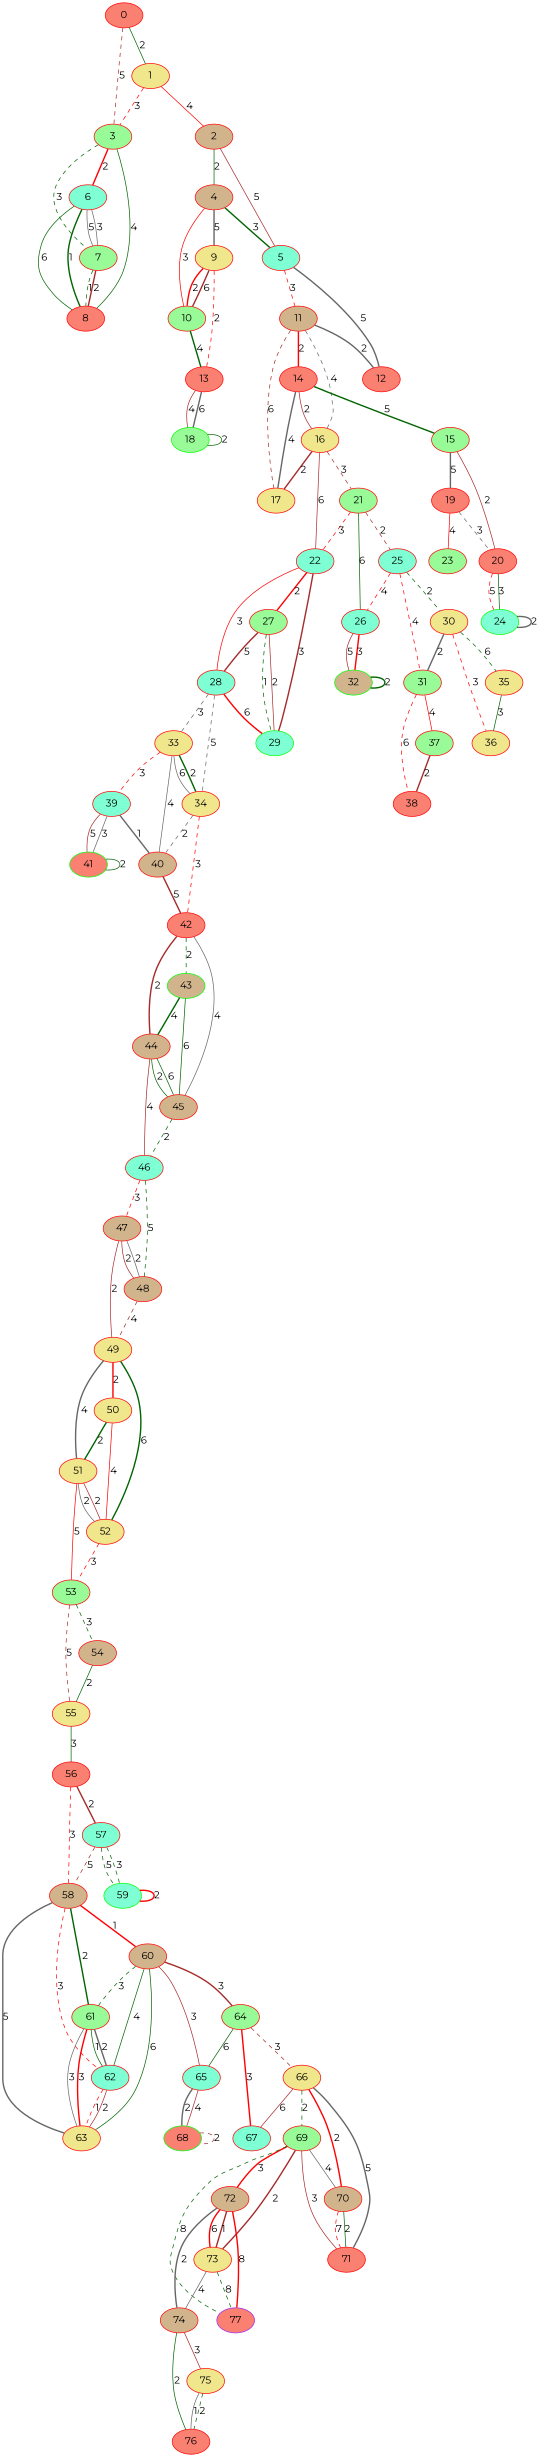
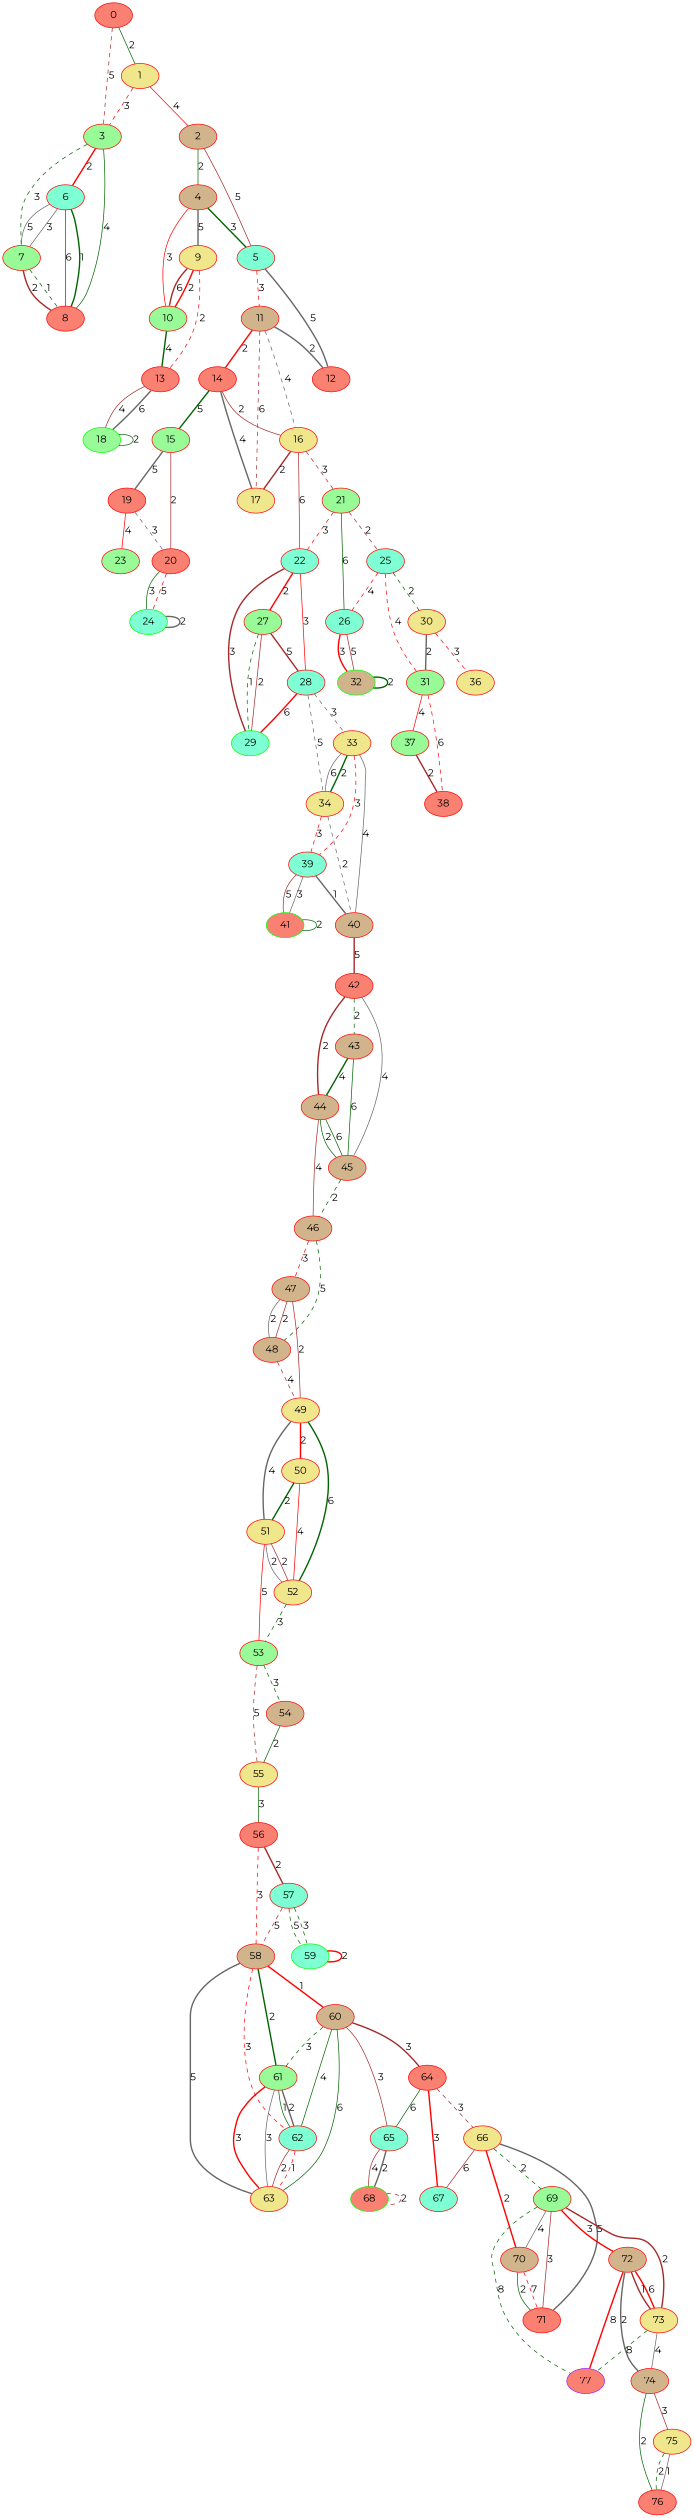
(504, 683) -> none
(193, 865) -> (316, 834)
(186, 986) -> (354, 1047)
(144, 1168) -> (313, 1229)
(88, 1562) -> (276, 1623)
(241, 2017) -> (427, 2078)
